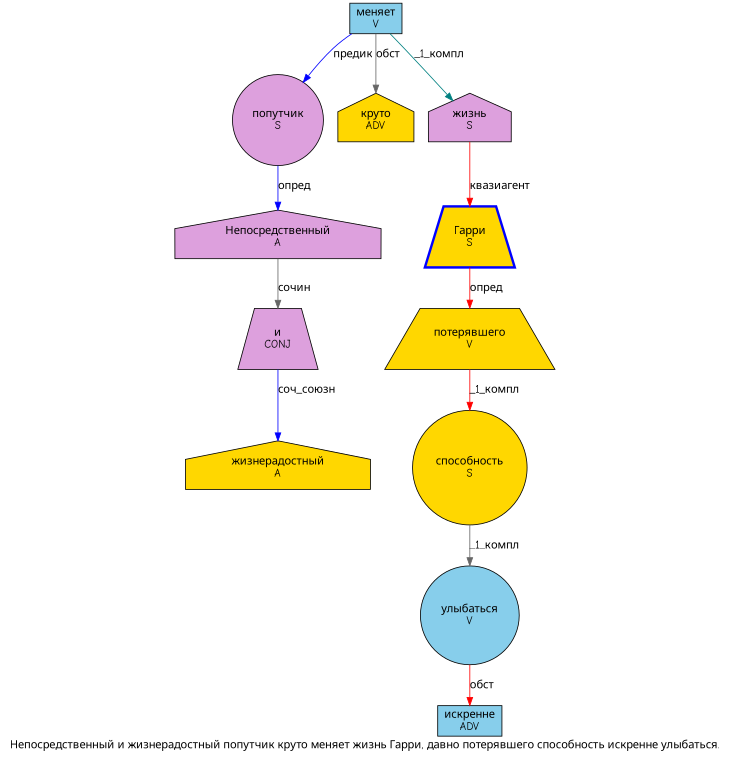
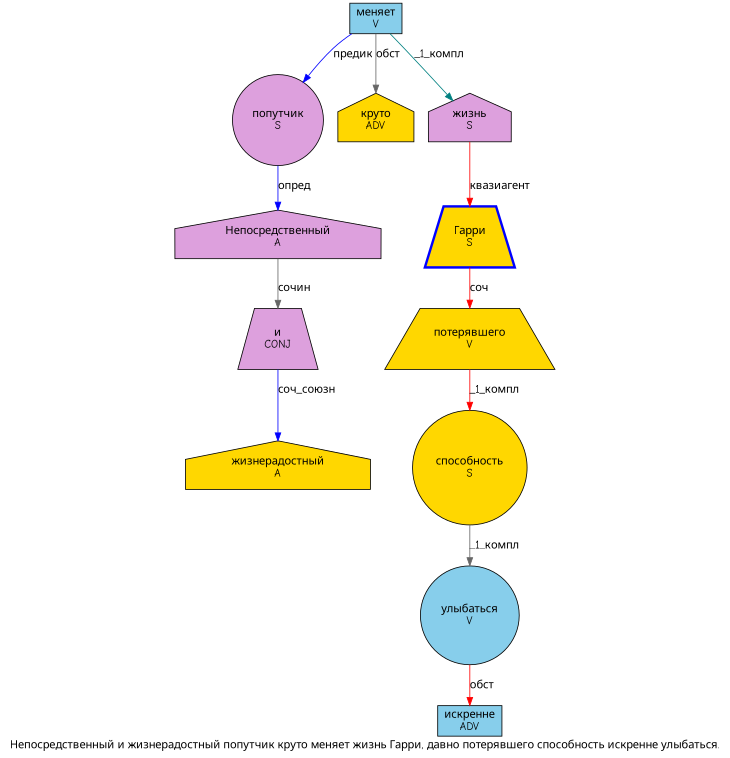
(486, 288) -> (479, 288)
